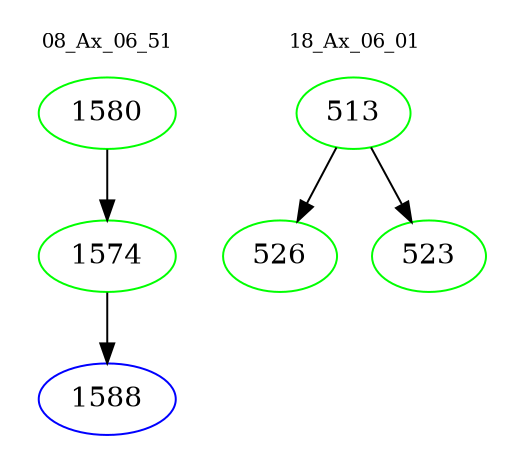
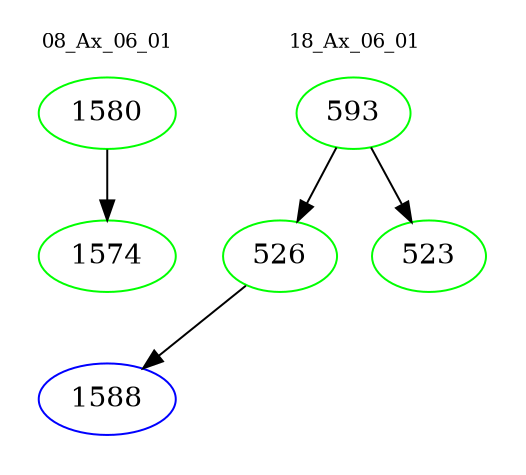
(107, 43) -> (107, 43)
(354, 113) -> (354, 113)
(107, 318) -> (202, 321)
